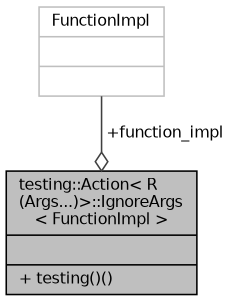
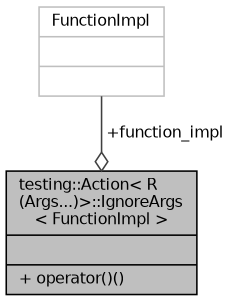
(66, 279) -> (72, 279)
